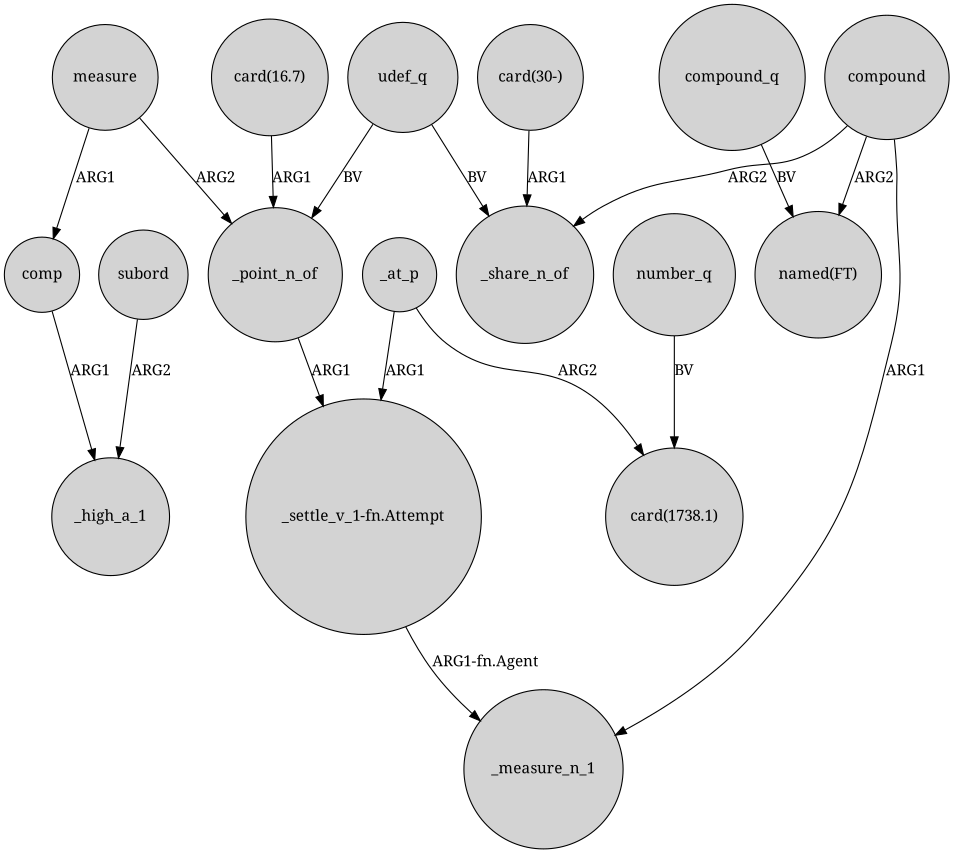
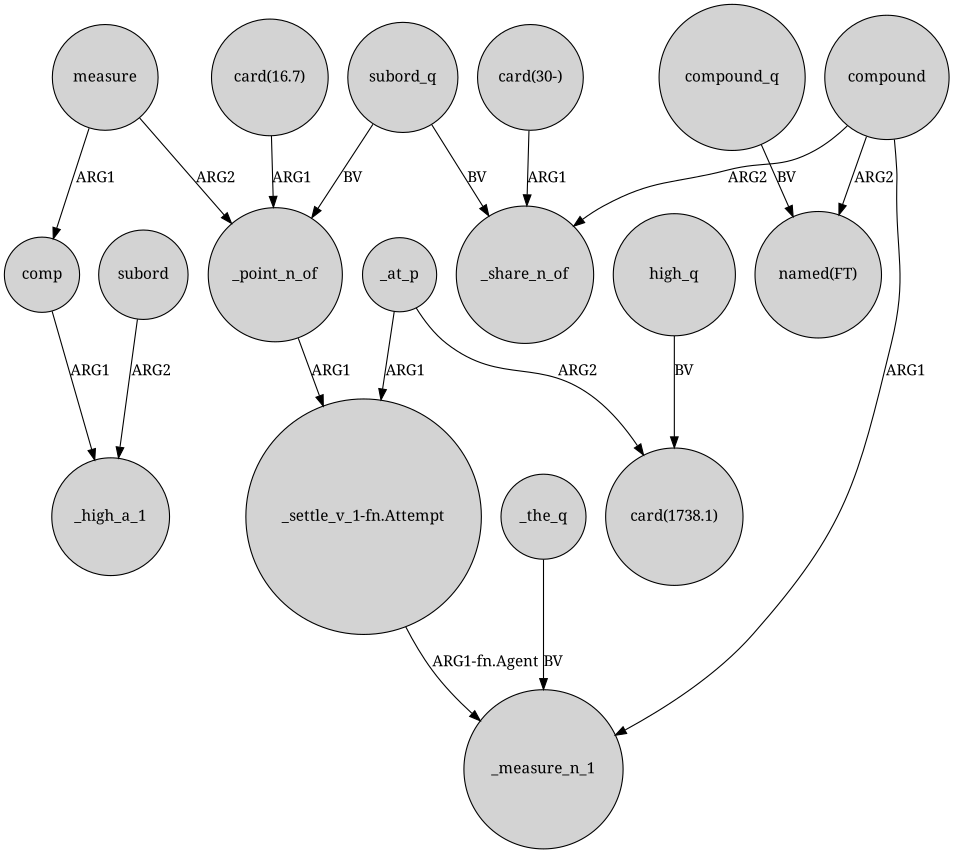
(403, 77) -> (403, 77)
(674, 275) -> (674, 275)
none -> (544, 517)
